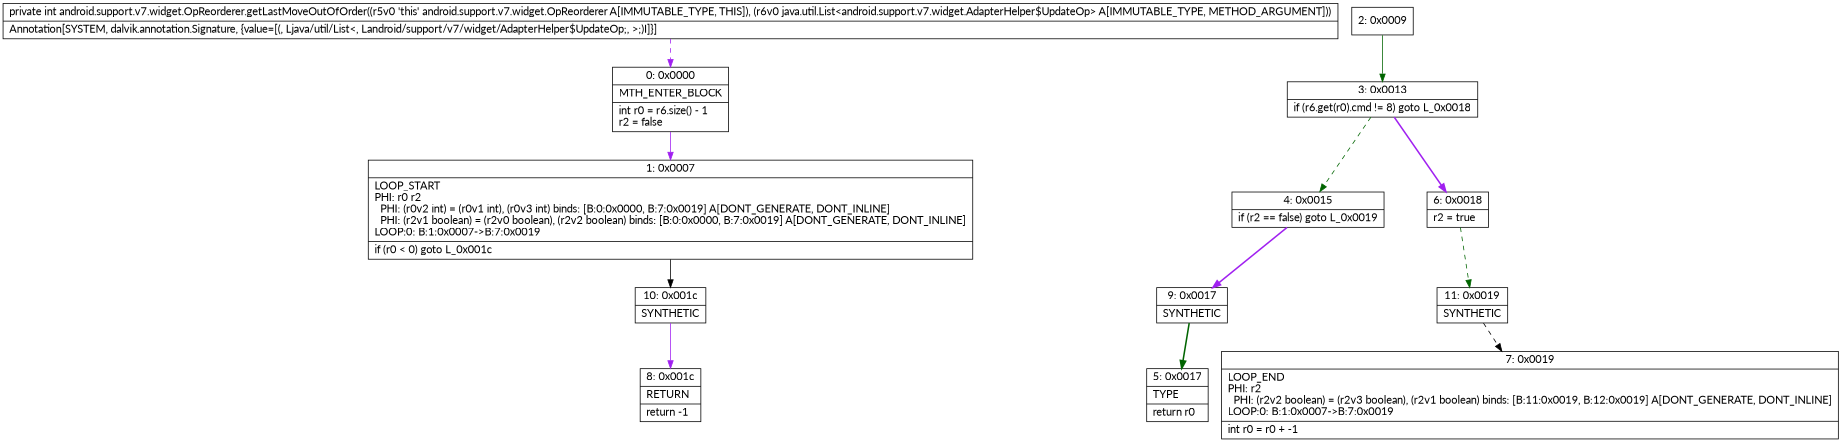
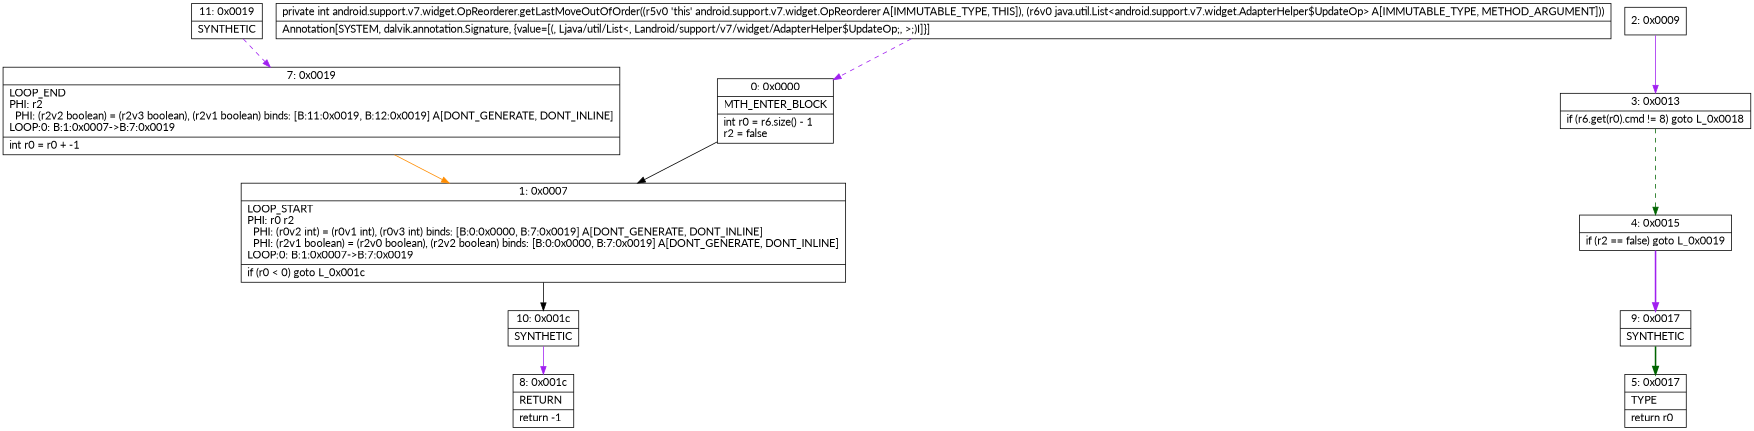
(1382, 54) -> (1656, 60)
(671, 142) -> (681, 161)
none -> (418, 167)
(1458, 210) -> none
(1491, 334) -> (254, 50)
